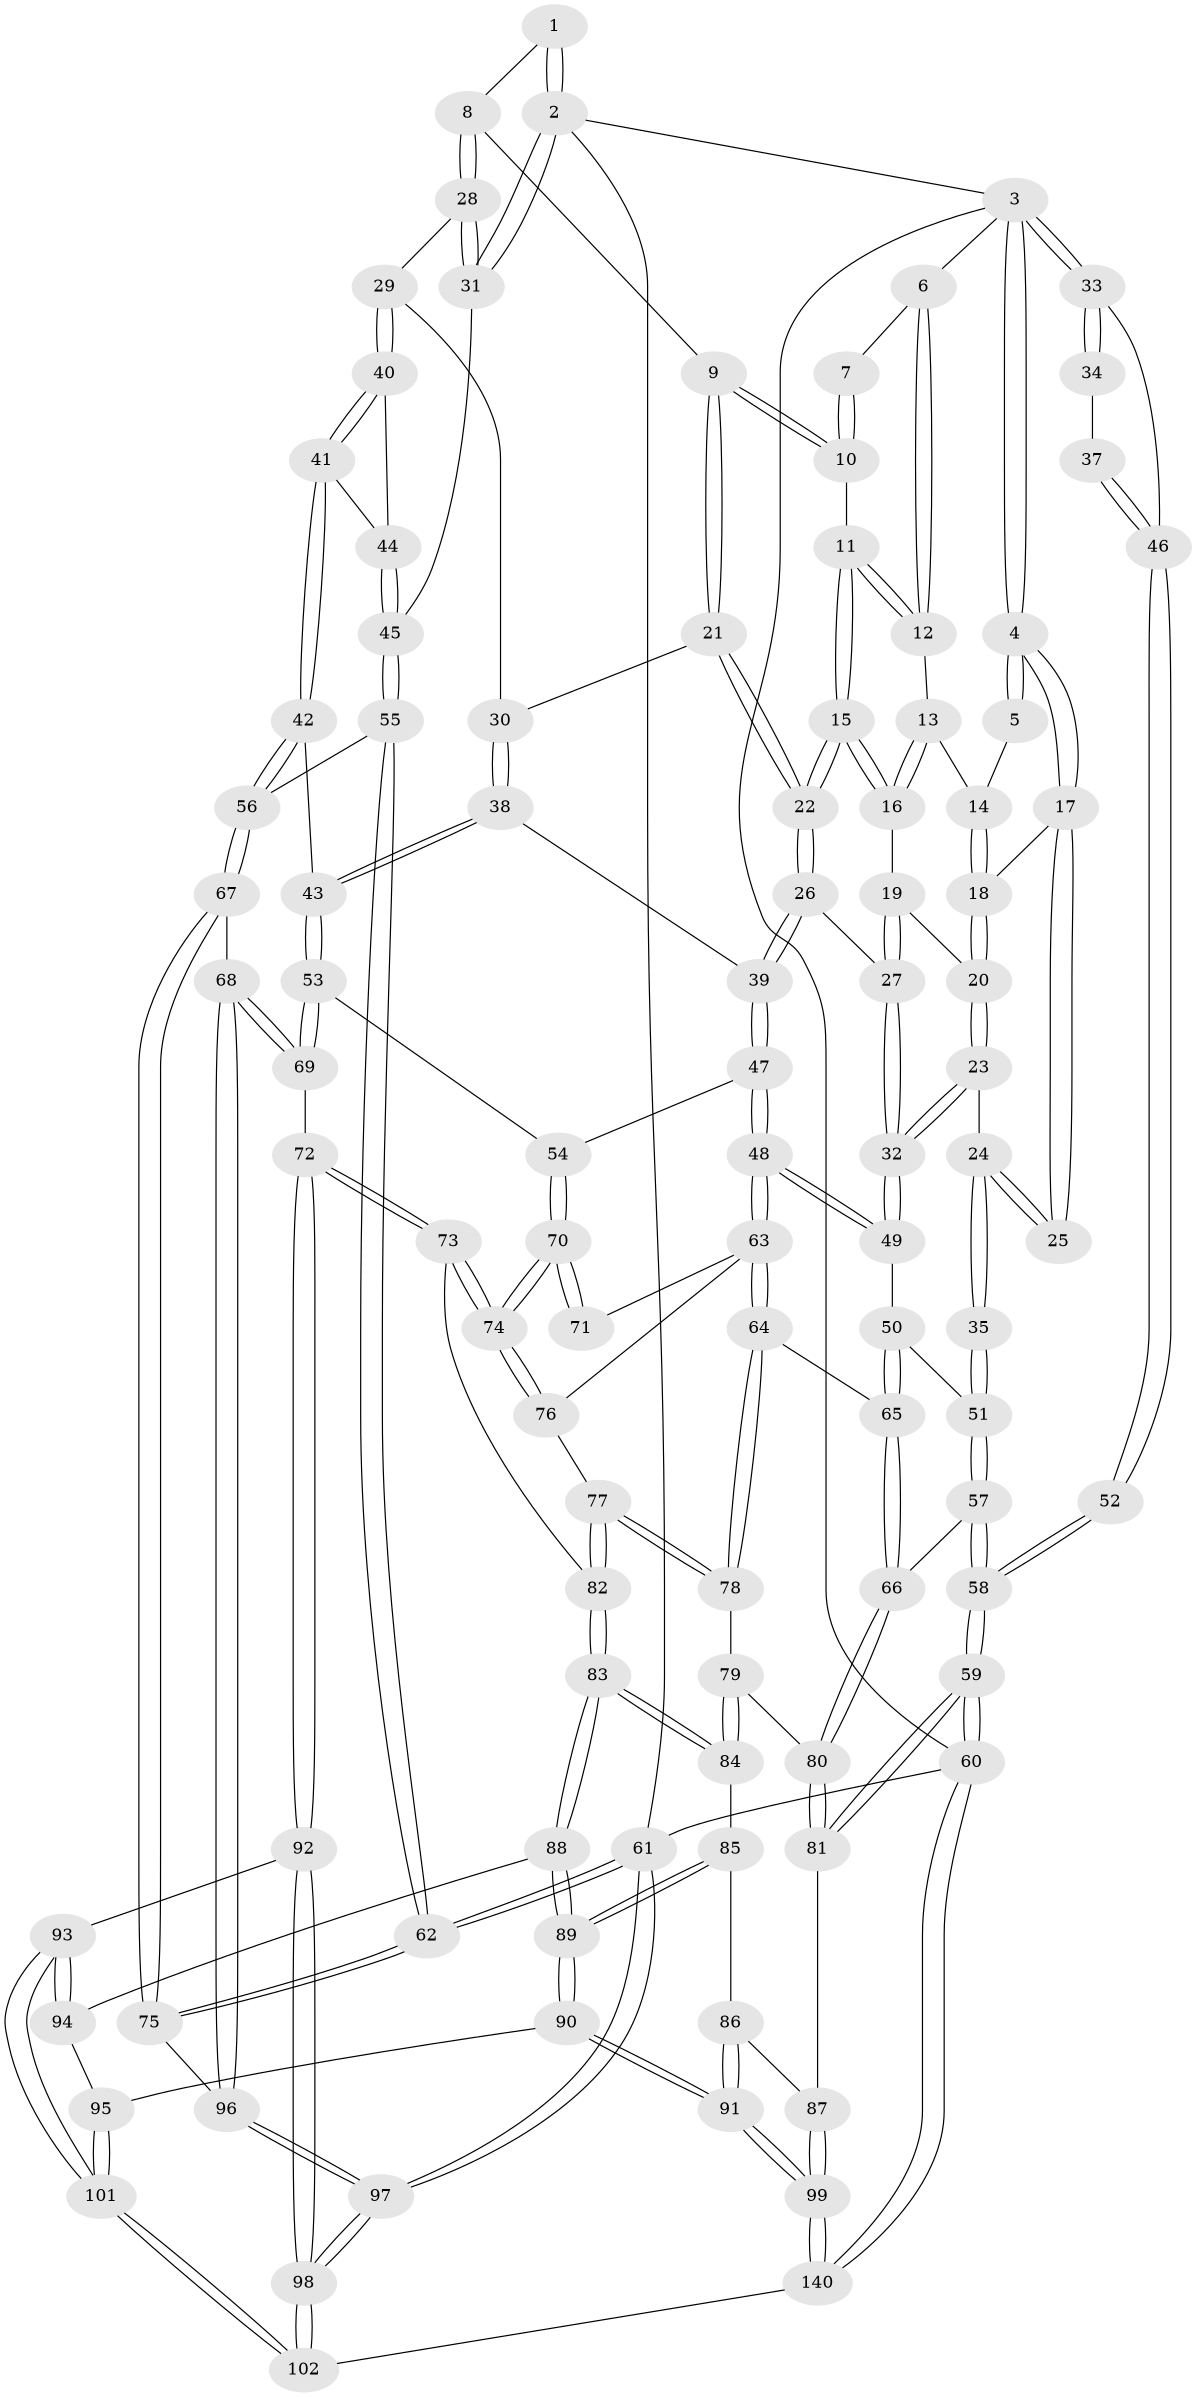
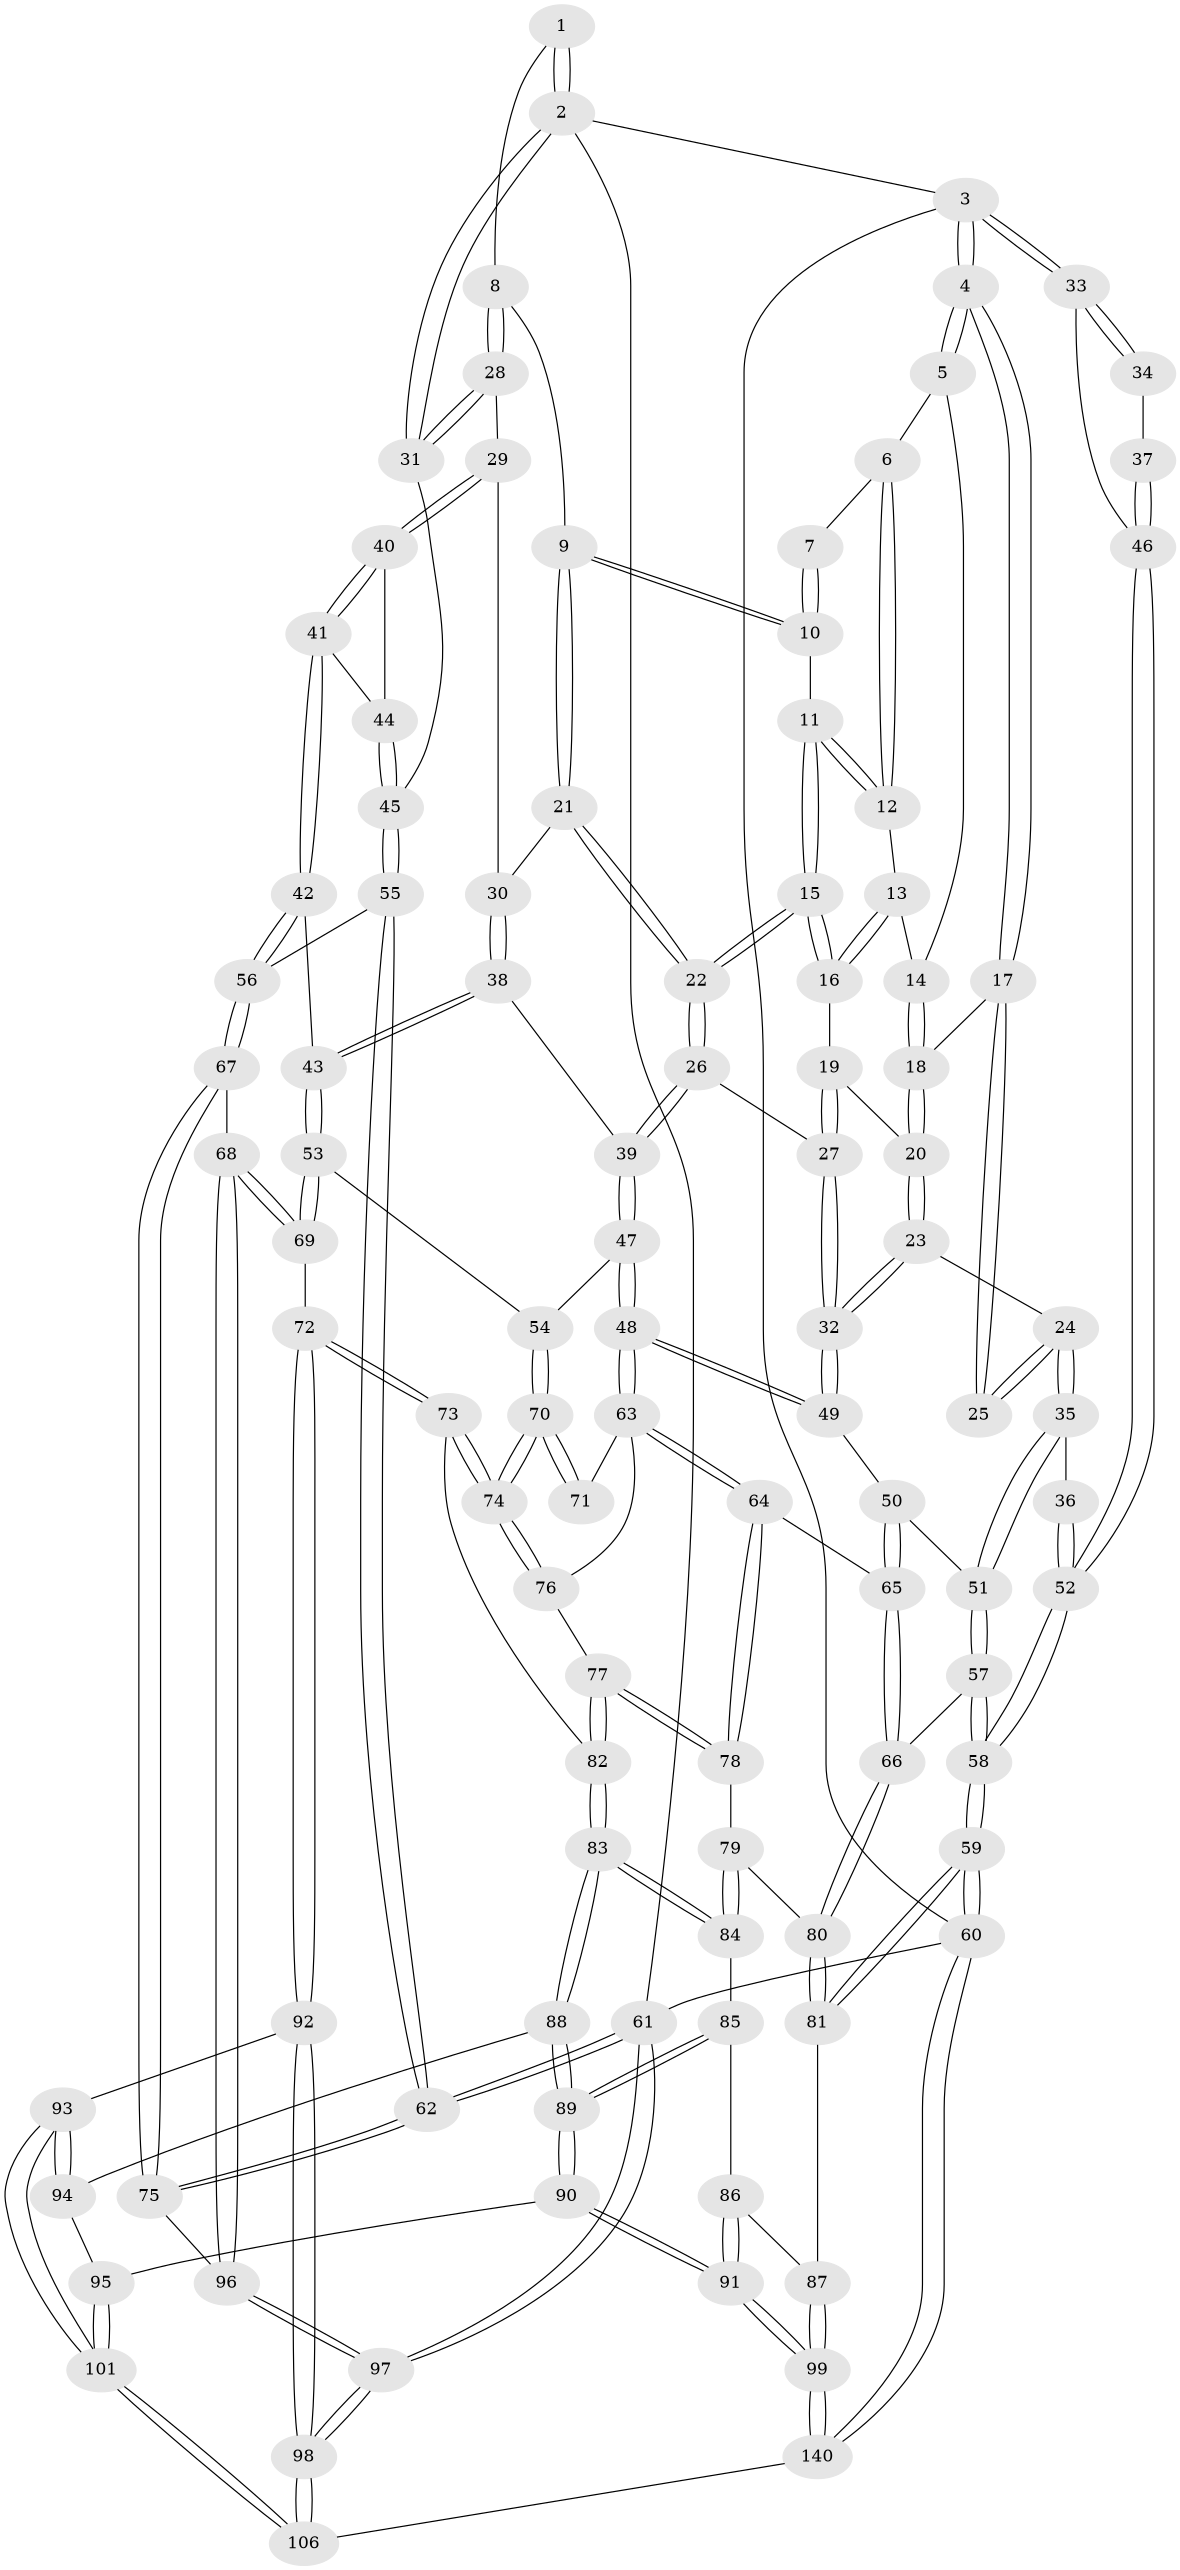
(969, 244) -> (915, 417)
none -> (1066, 1502)
(304, 2370) -> (304, 2544)
